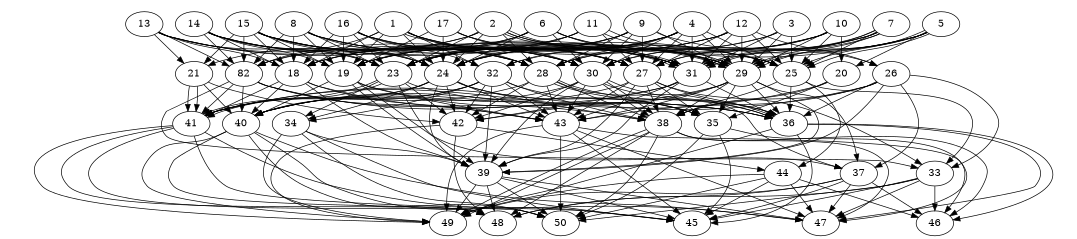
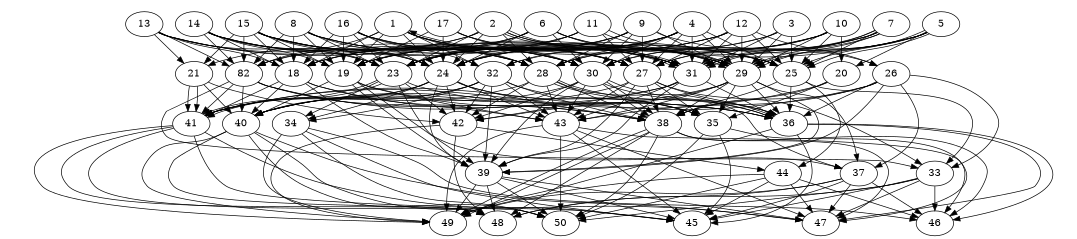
(562, 49) -> (573, 49)
(421, 104) -> (472, 105)
(384, 148) -> (603, 203)
